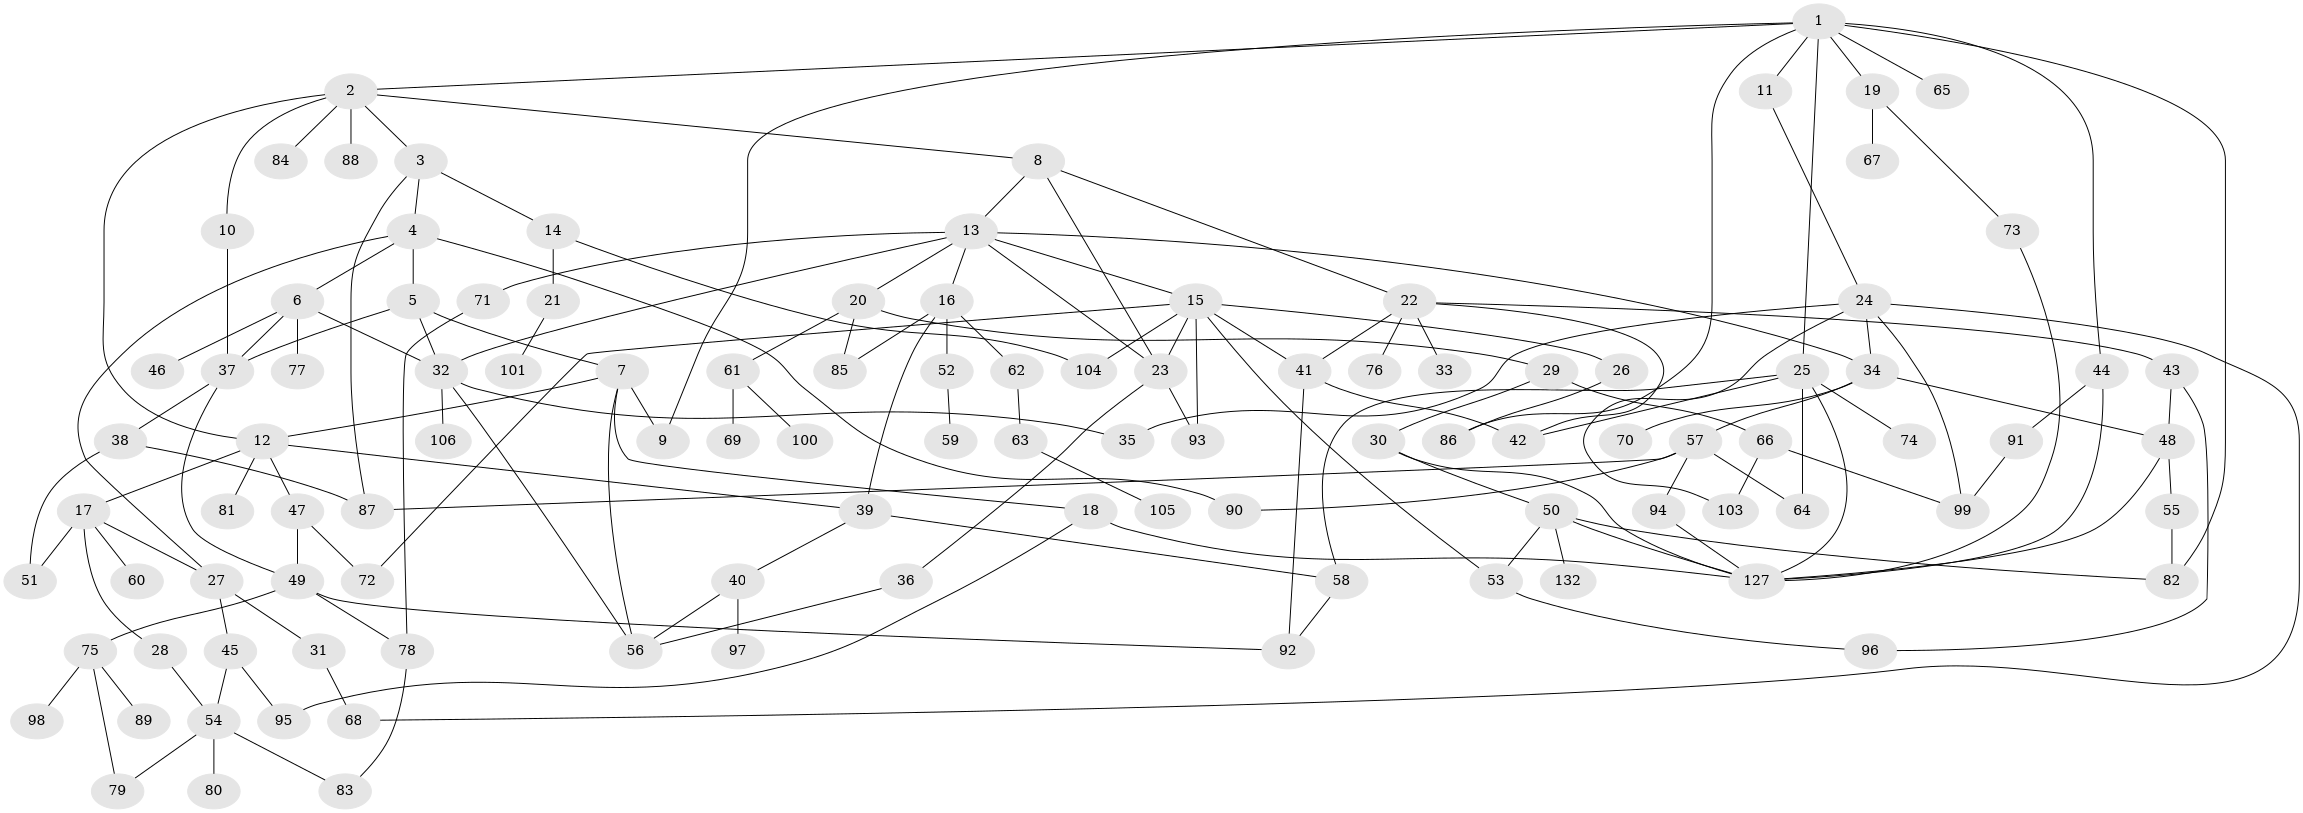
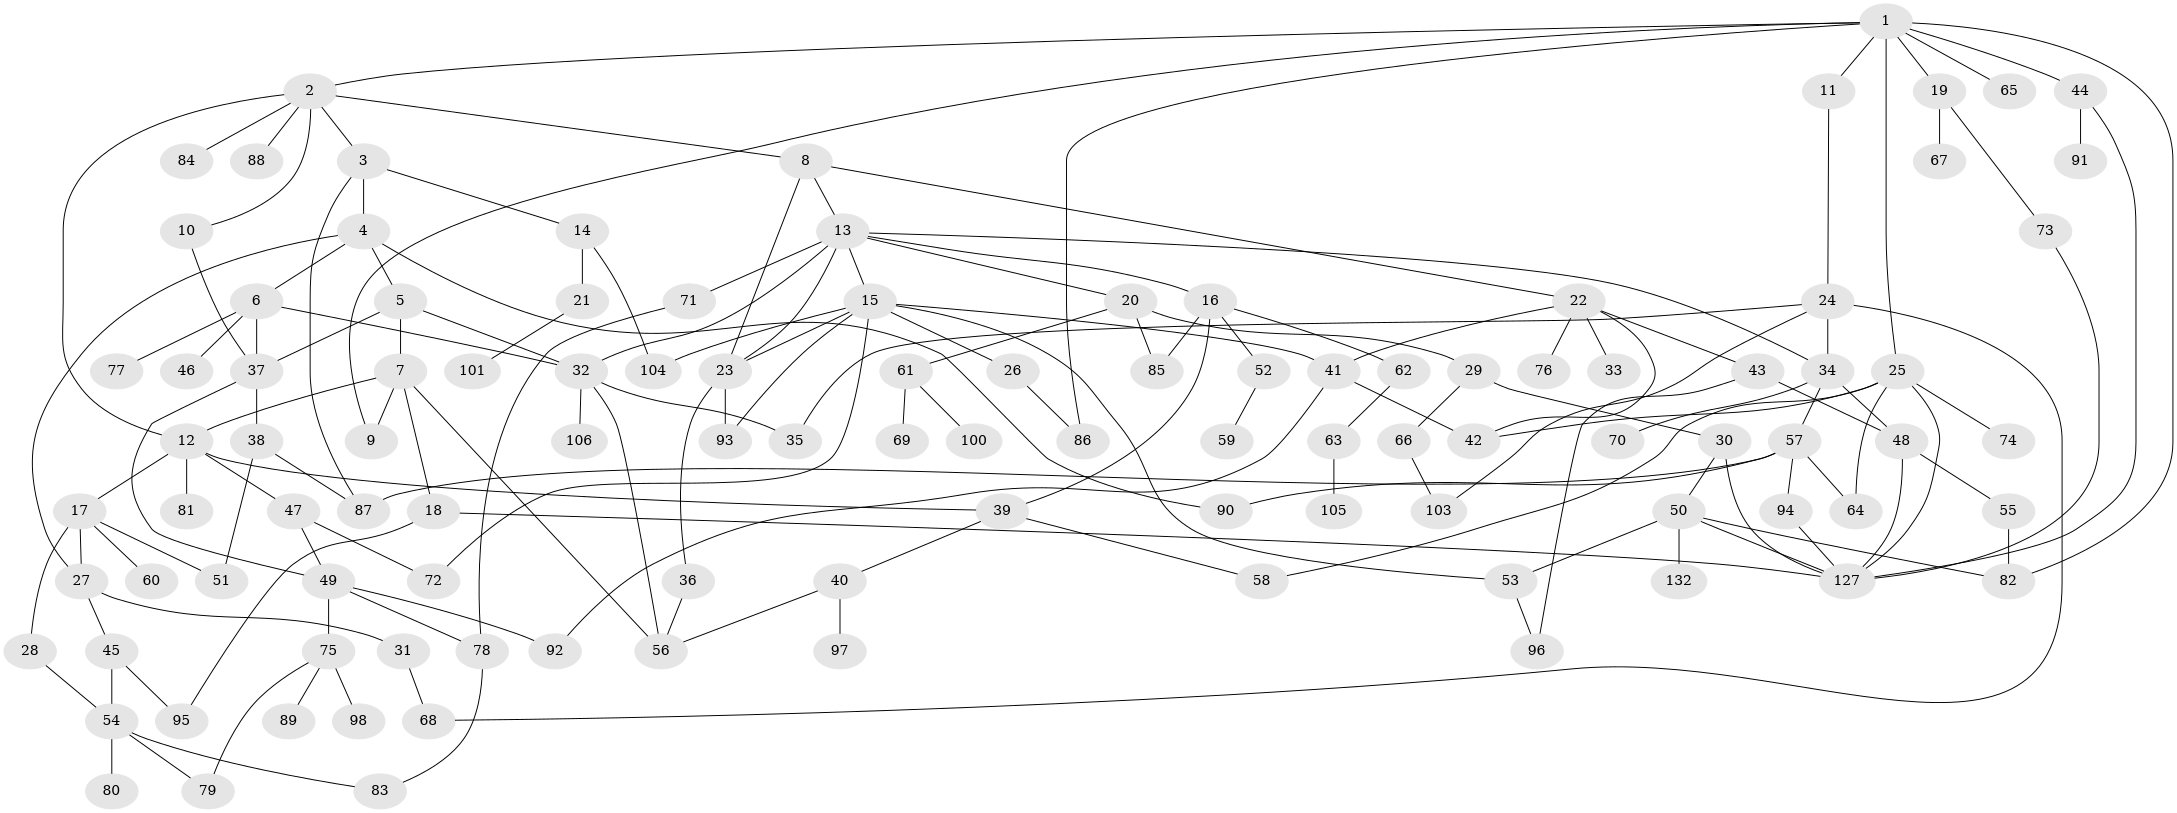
(1963, 511) -> none
(1315, 616) -> none
